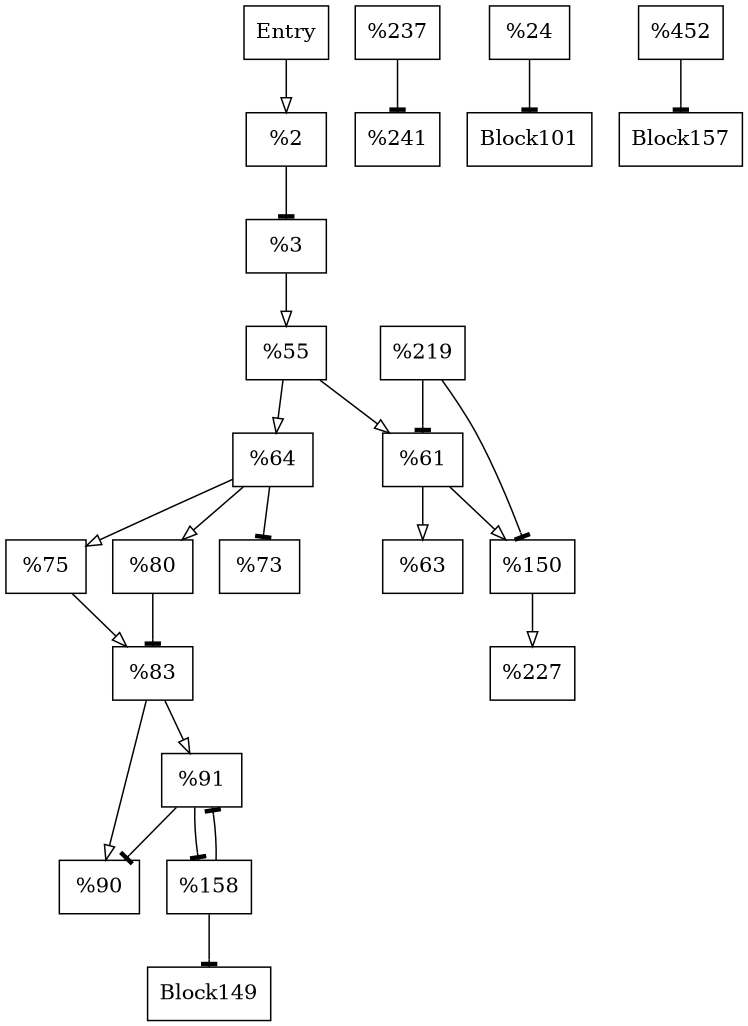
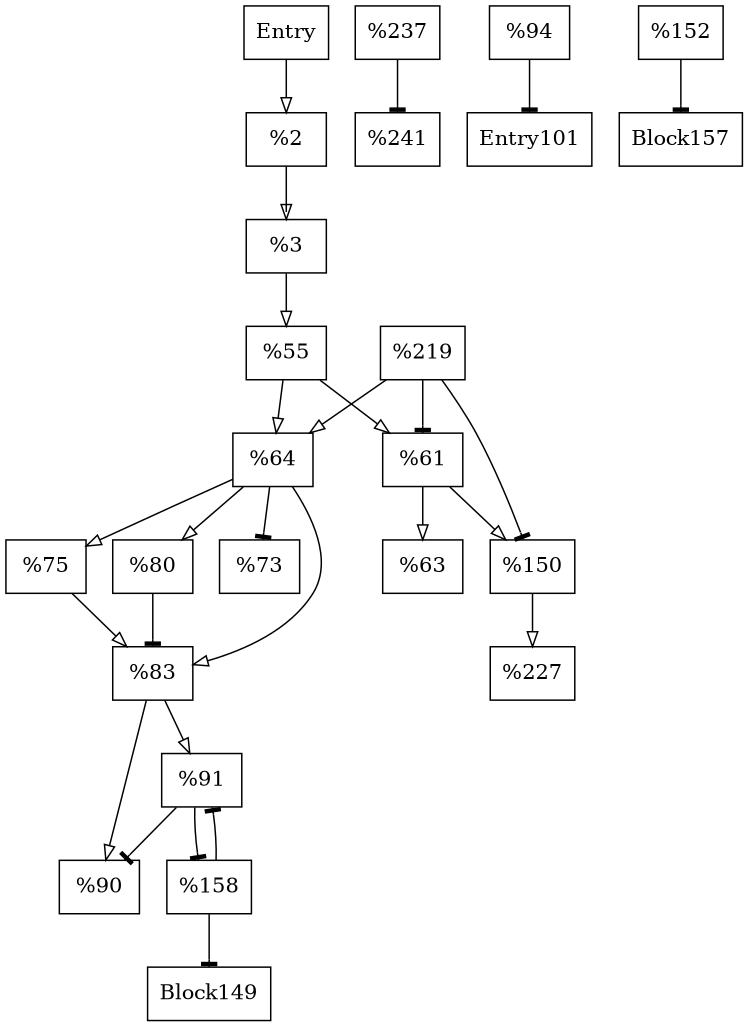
(530, 33) -> (530, 33)
(681, 33) -> (681, 33)
(530, 139) -> (530, 139)
(286, 189) -> (286, 189)
none -> (361, 398)
none -> (309, 599)
